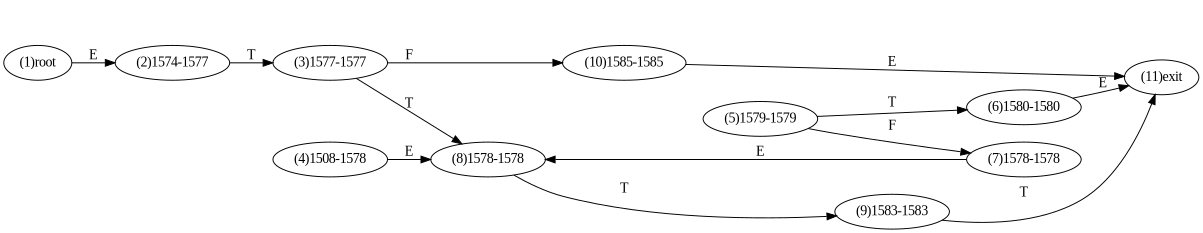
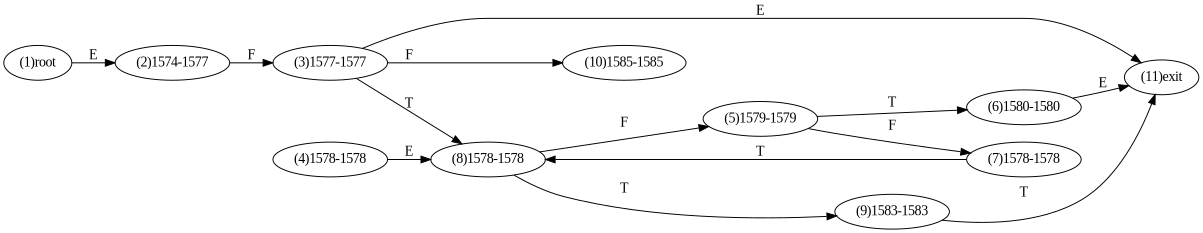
(251, 56) -> (251, 56)
(900, 70) -> (750, 18)
none -> (619, 140)
(760, 152) -> (760, 152)
(330, 159) -> (330, 159)
